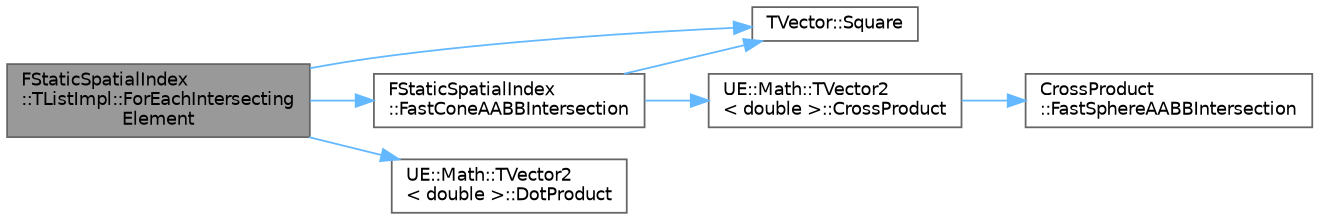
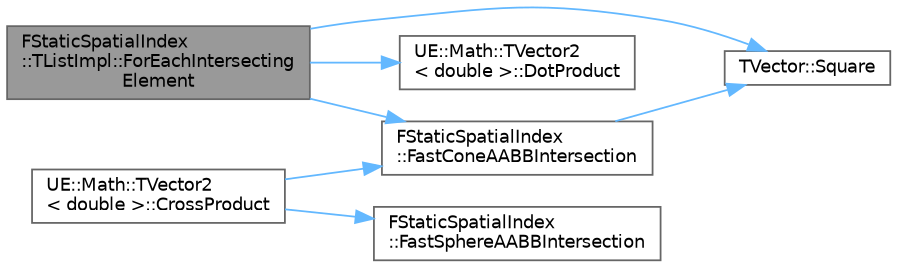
(668, 101) -> (324, 174)
(1169, 101) -> (517, 234)
